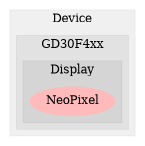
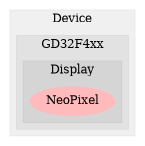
(72, 45) -> (72, 45)
